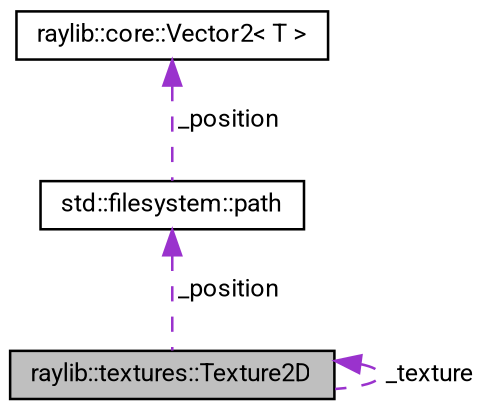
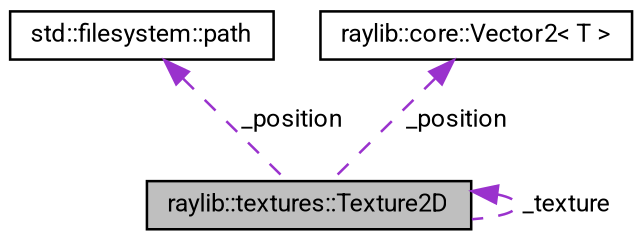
(172, 133) -> (383, 130)
